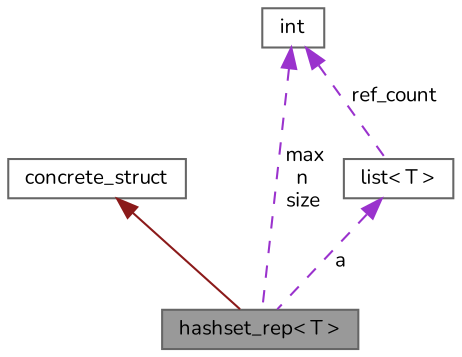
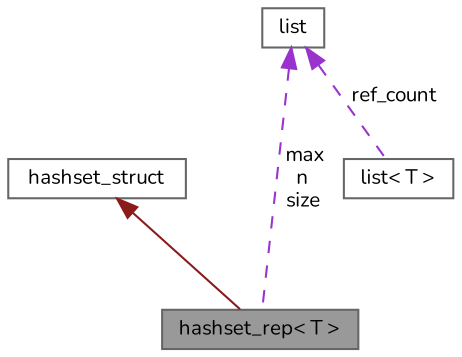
(293, 28) -> (293, 28)
(97, 179) -> (97, 179)
(322, 262) -> none
